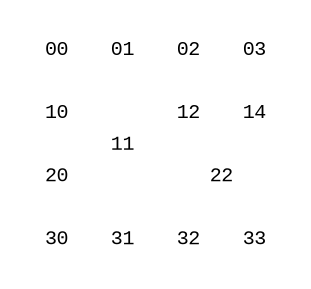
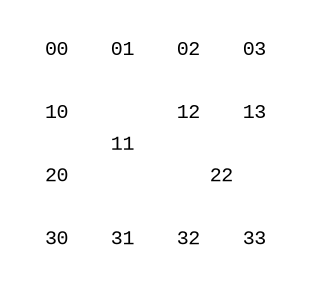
(255, 112) -> (255, 112)
